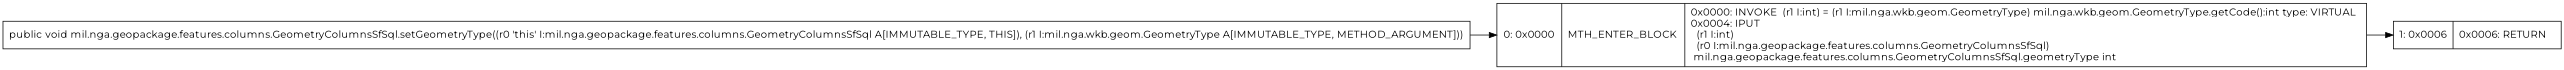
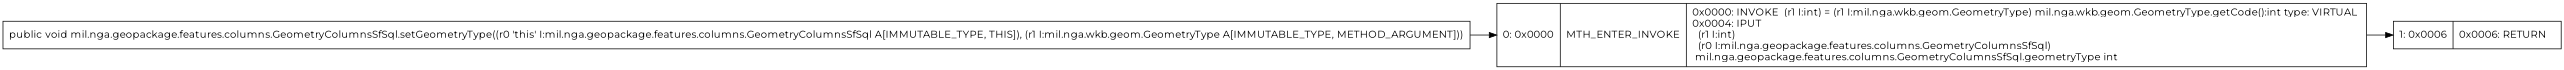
(1623, 35) -> (1623, 35)
